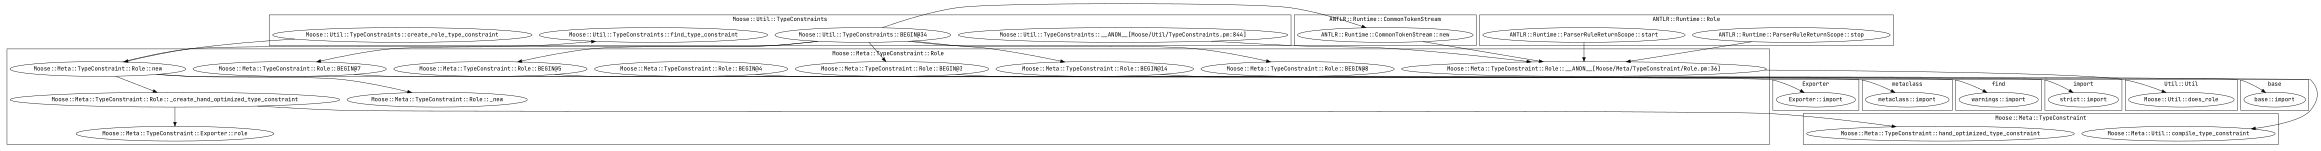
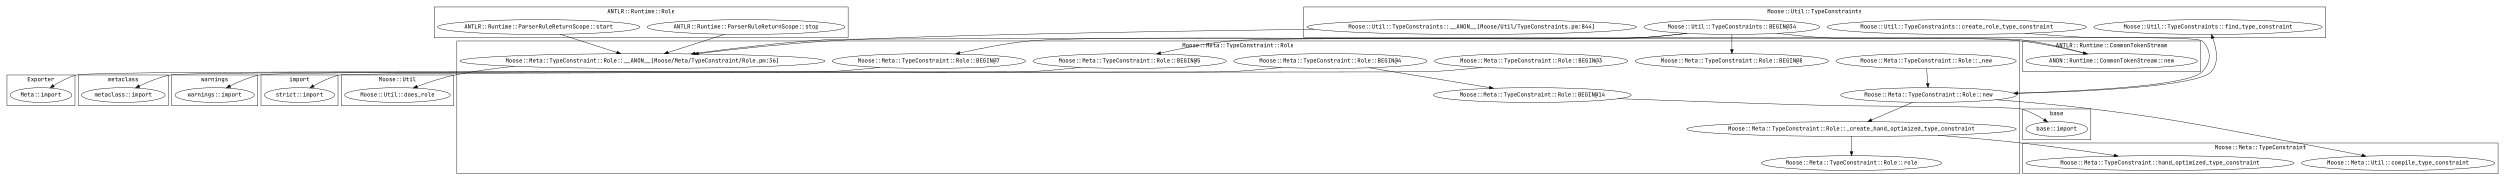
(1385, 35) -> (2112, 61)
(1009, 51) -> (1429, 78)
(877, 52) -> none
(340, 79) -> (1927, 76)
(1999, 84) -> (215, 80)
(2181, 84) -> (397, 80)
(1816, 100) -> (41, 95)
(175, 134) -> (1852, 163)
